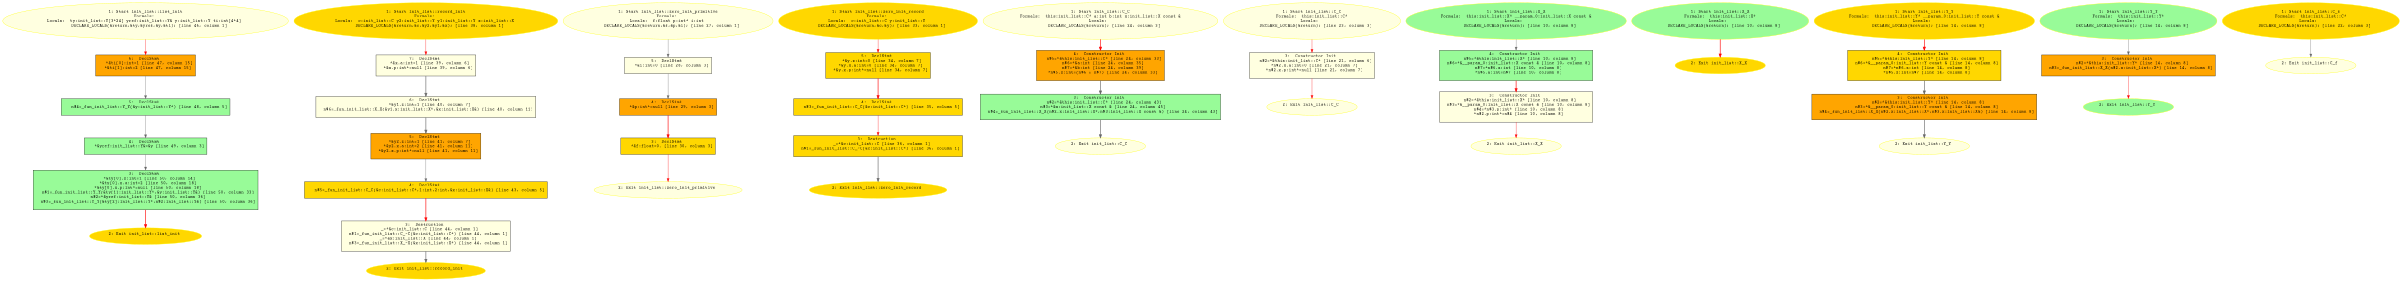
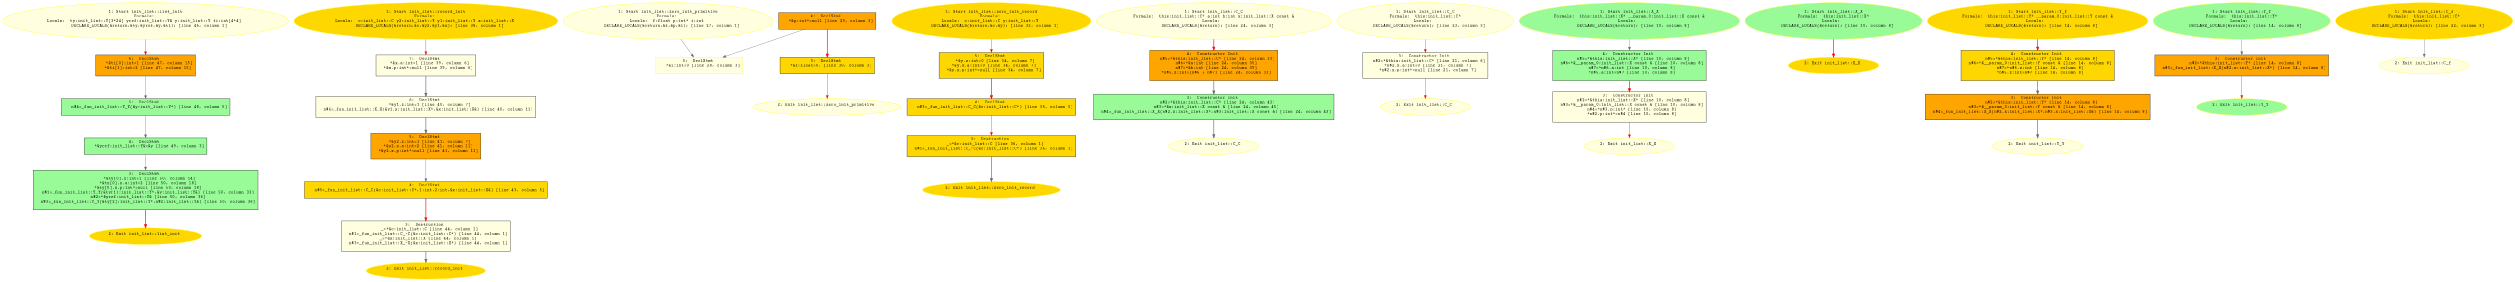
(668, 65) -> (699, 65)
(668, 85) -> (765, 43)
